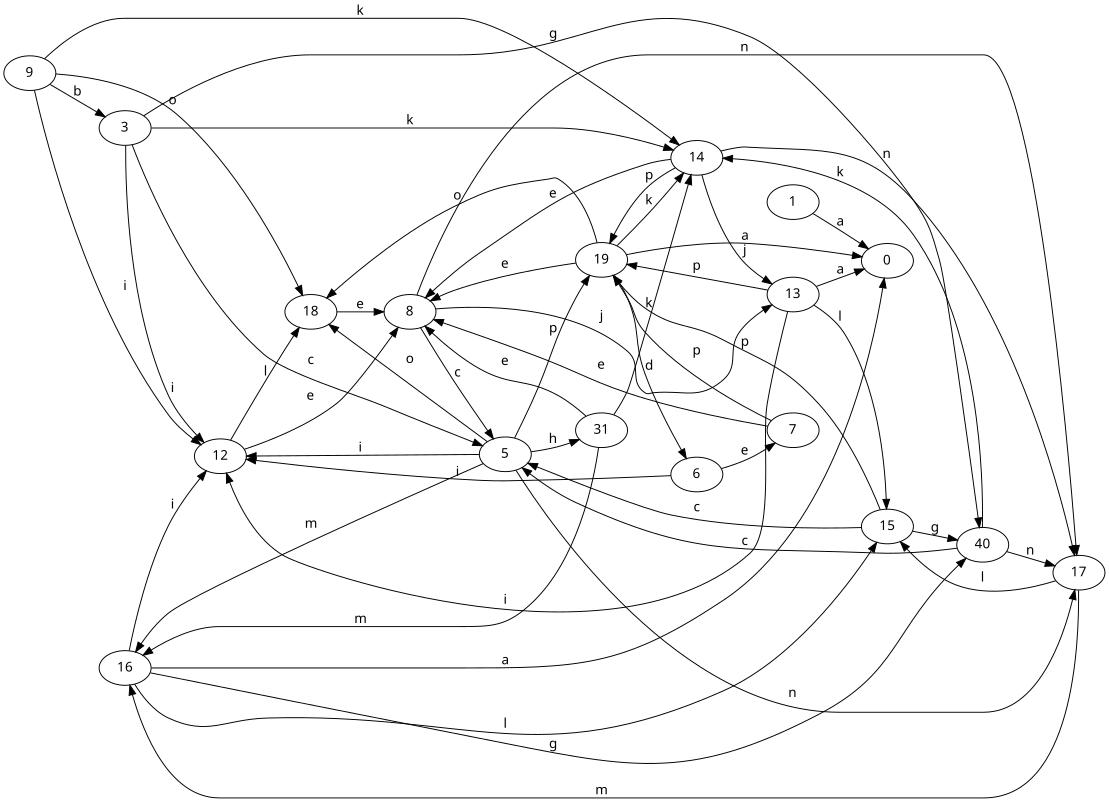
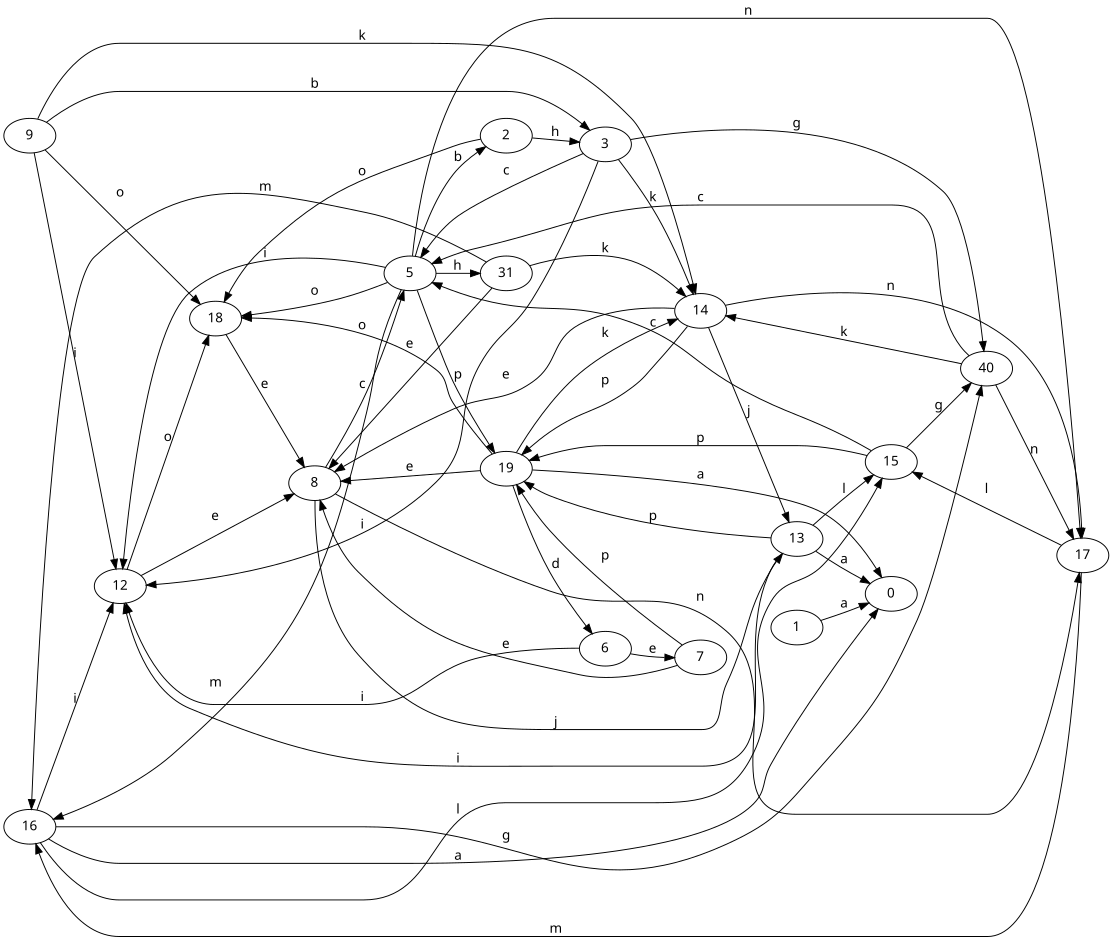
none -> (506, 136)
(266, 372) -> (168, 437)
